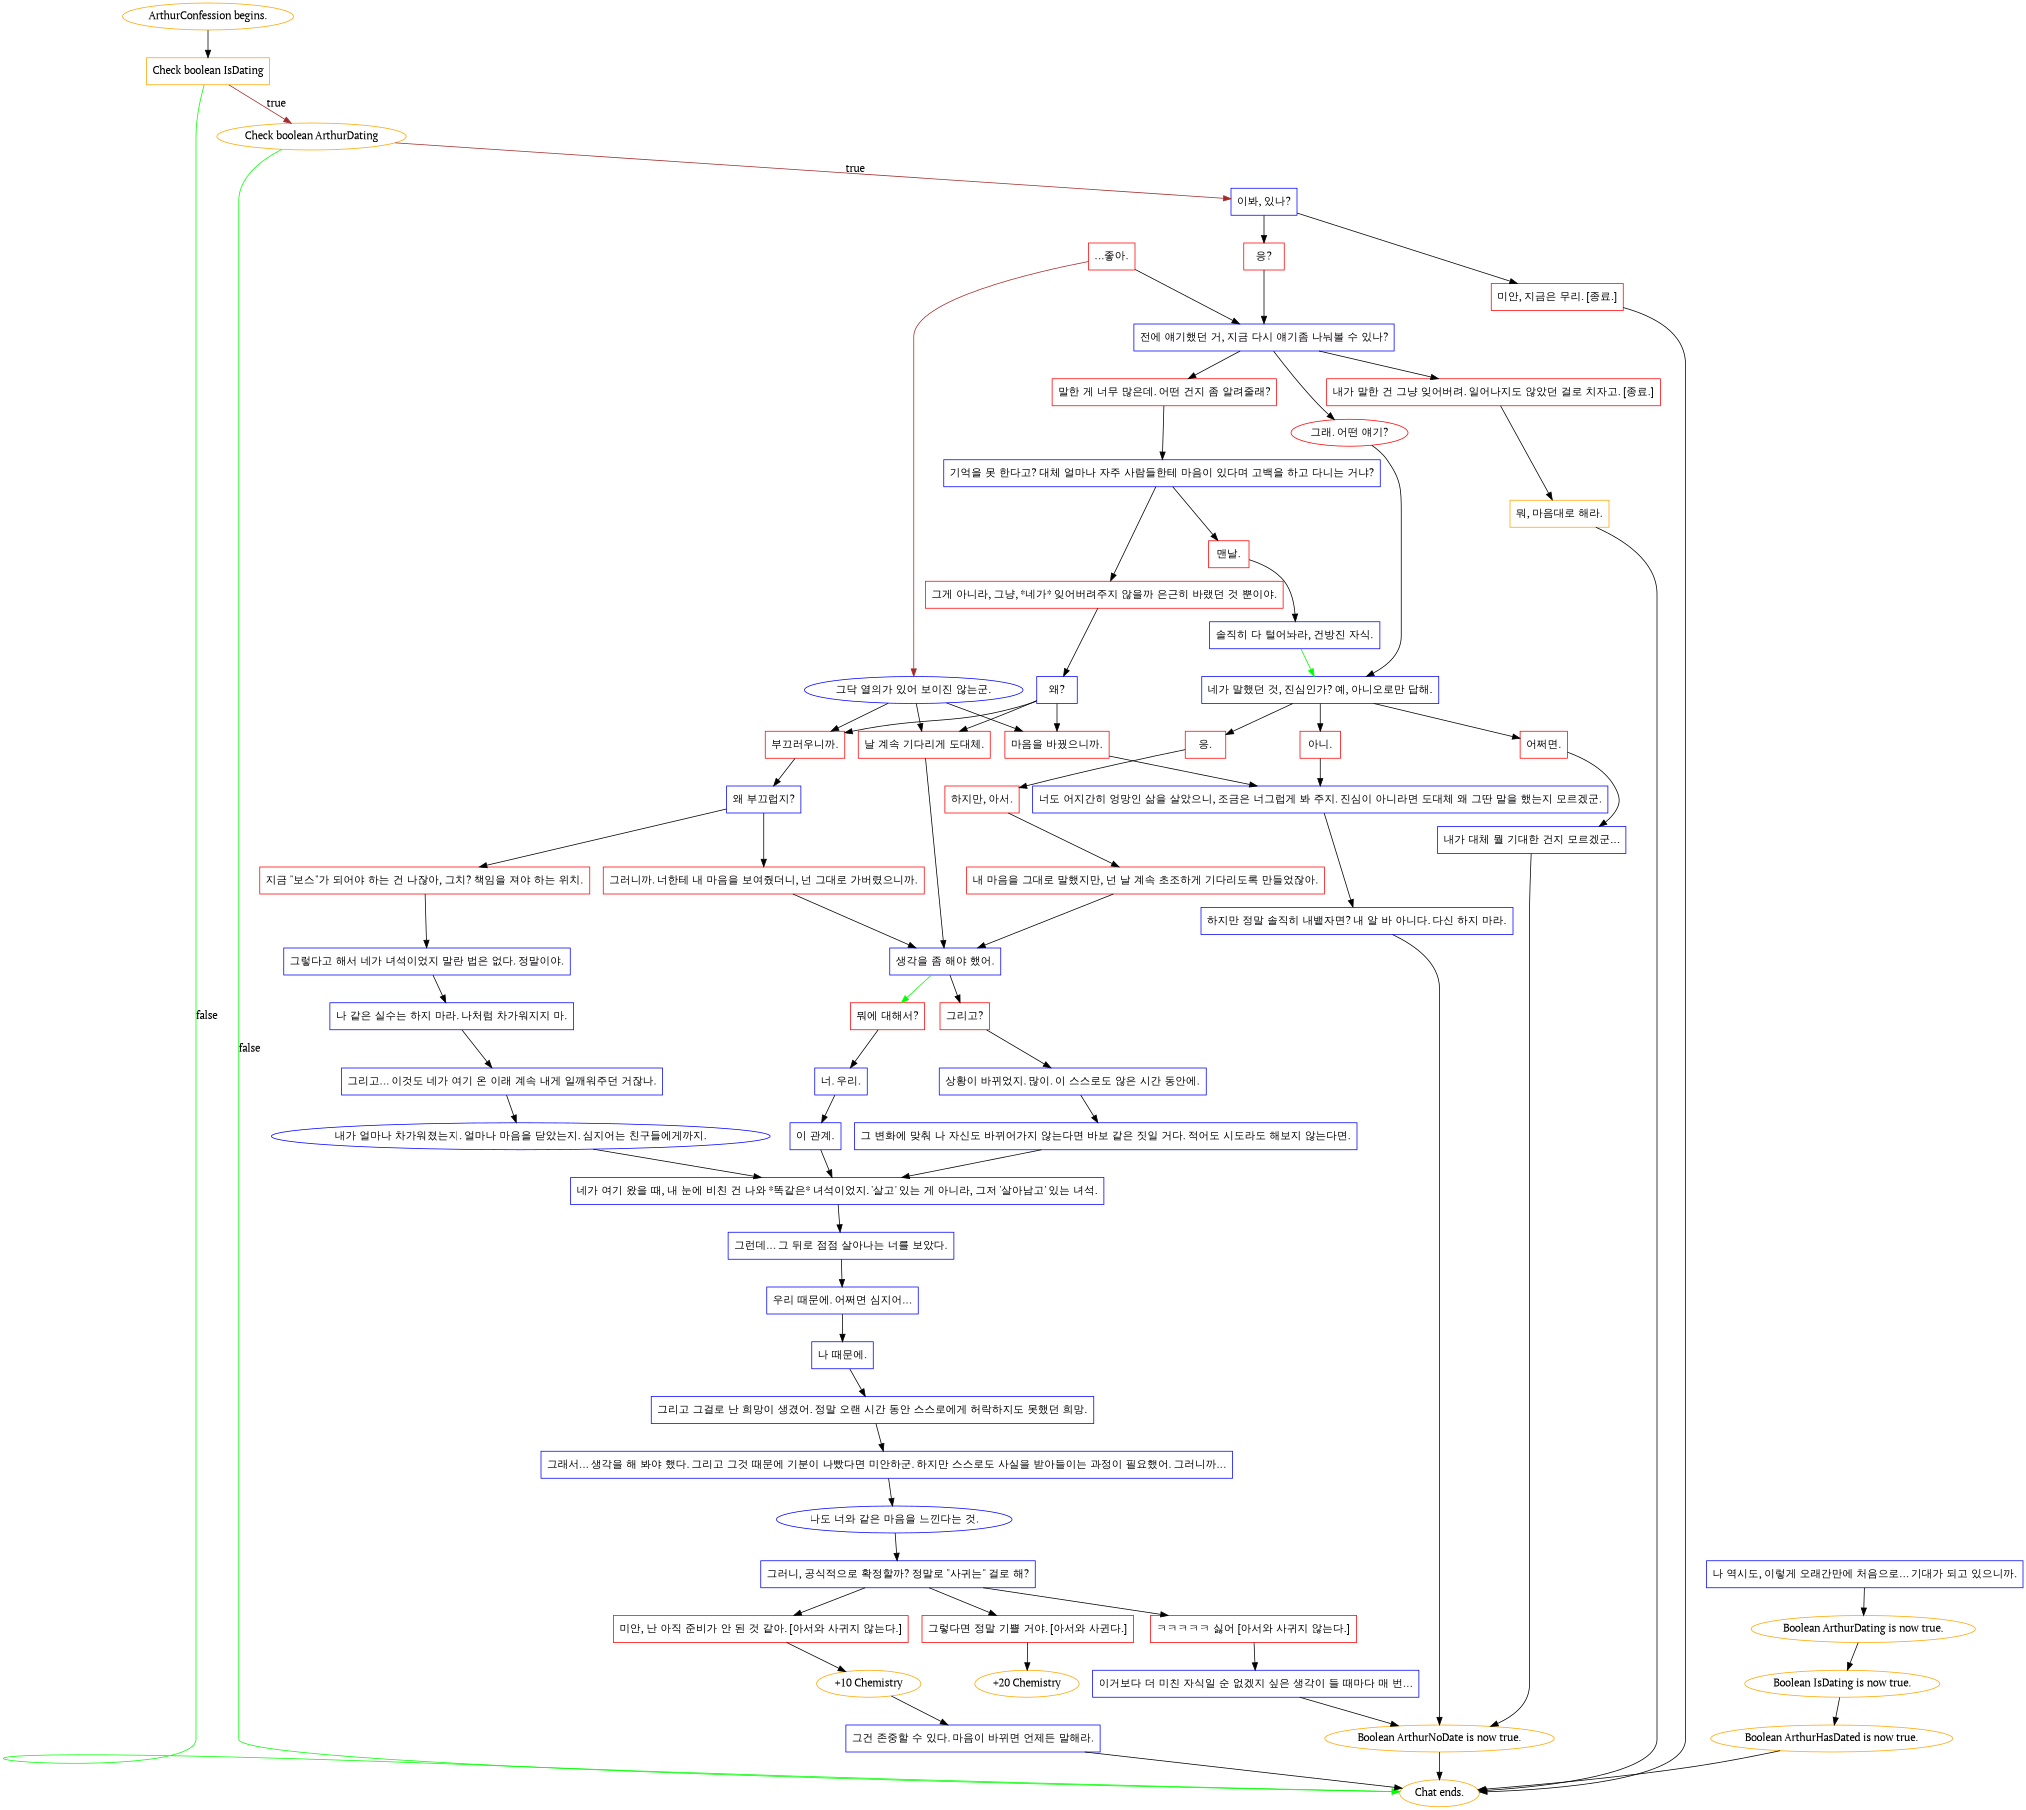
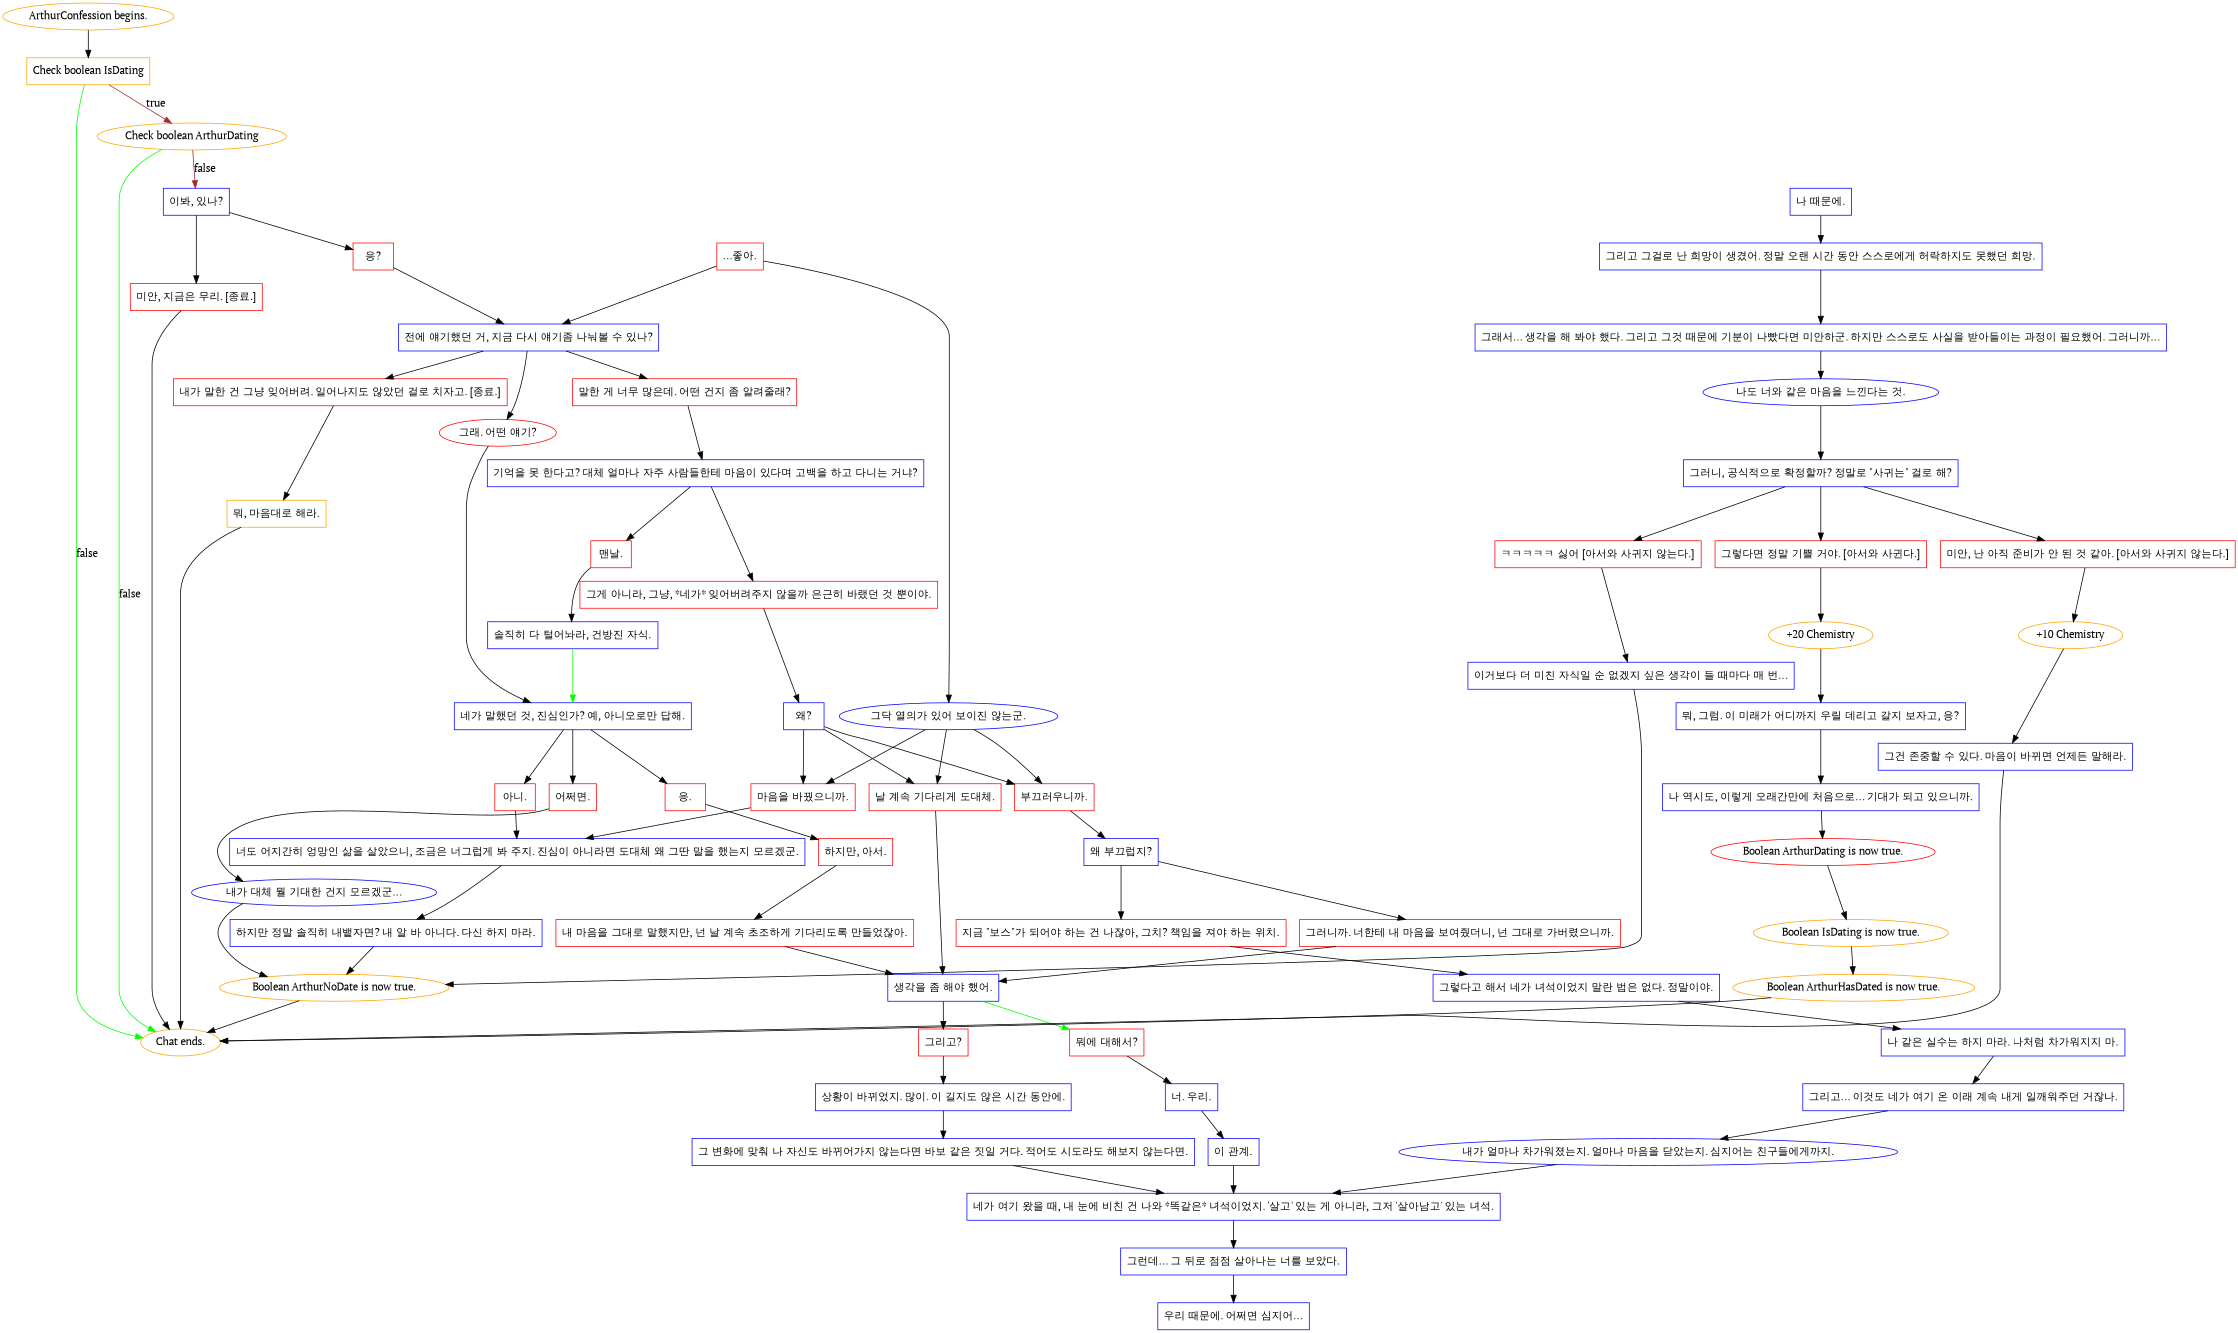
(855, 169) -> (205, 169)
(914, 404) -> (949, 412)
none -> (1821, 716)
(1532, 840) -> (314, 892)
(1073, 1082) -> (943, 1097)
(842, 1324) -> none
(1863, 1629) -> (1823, 852)
